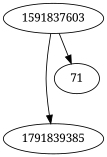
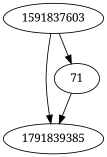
none -> (67, 105)
